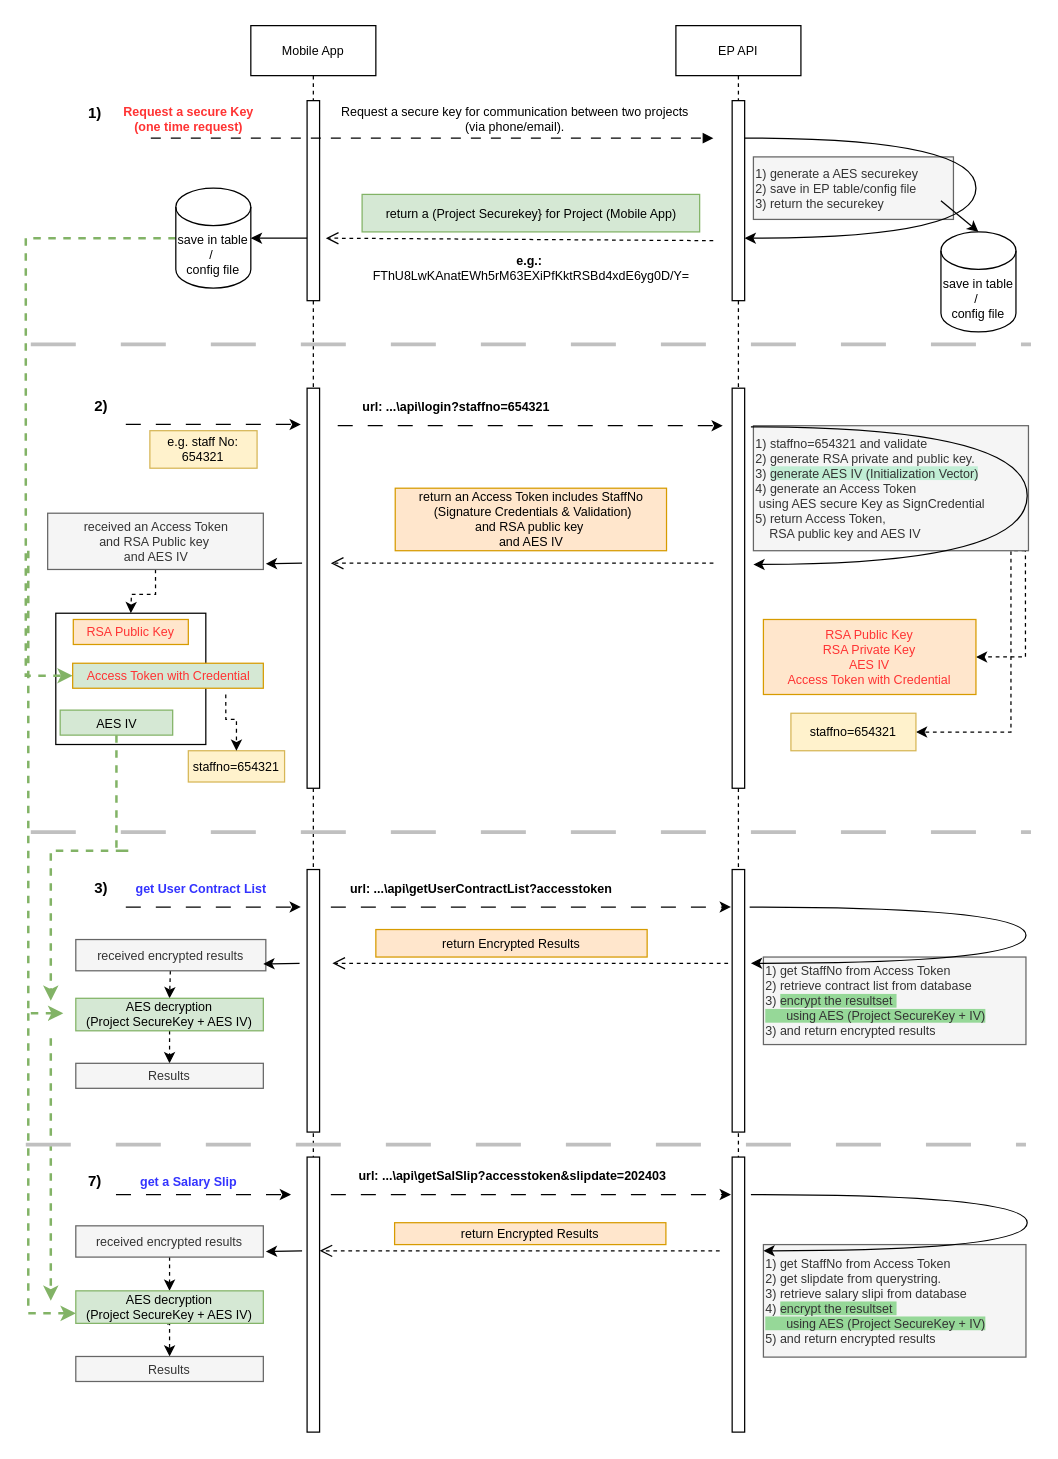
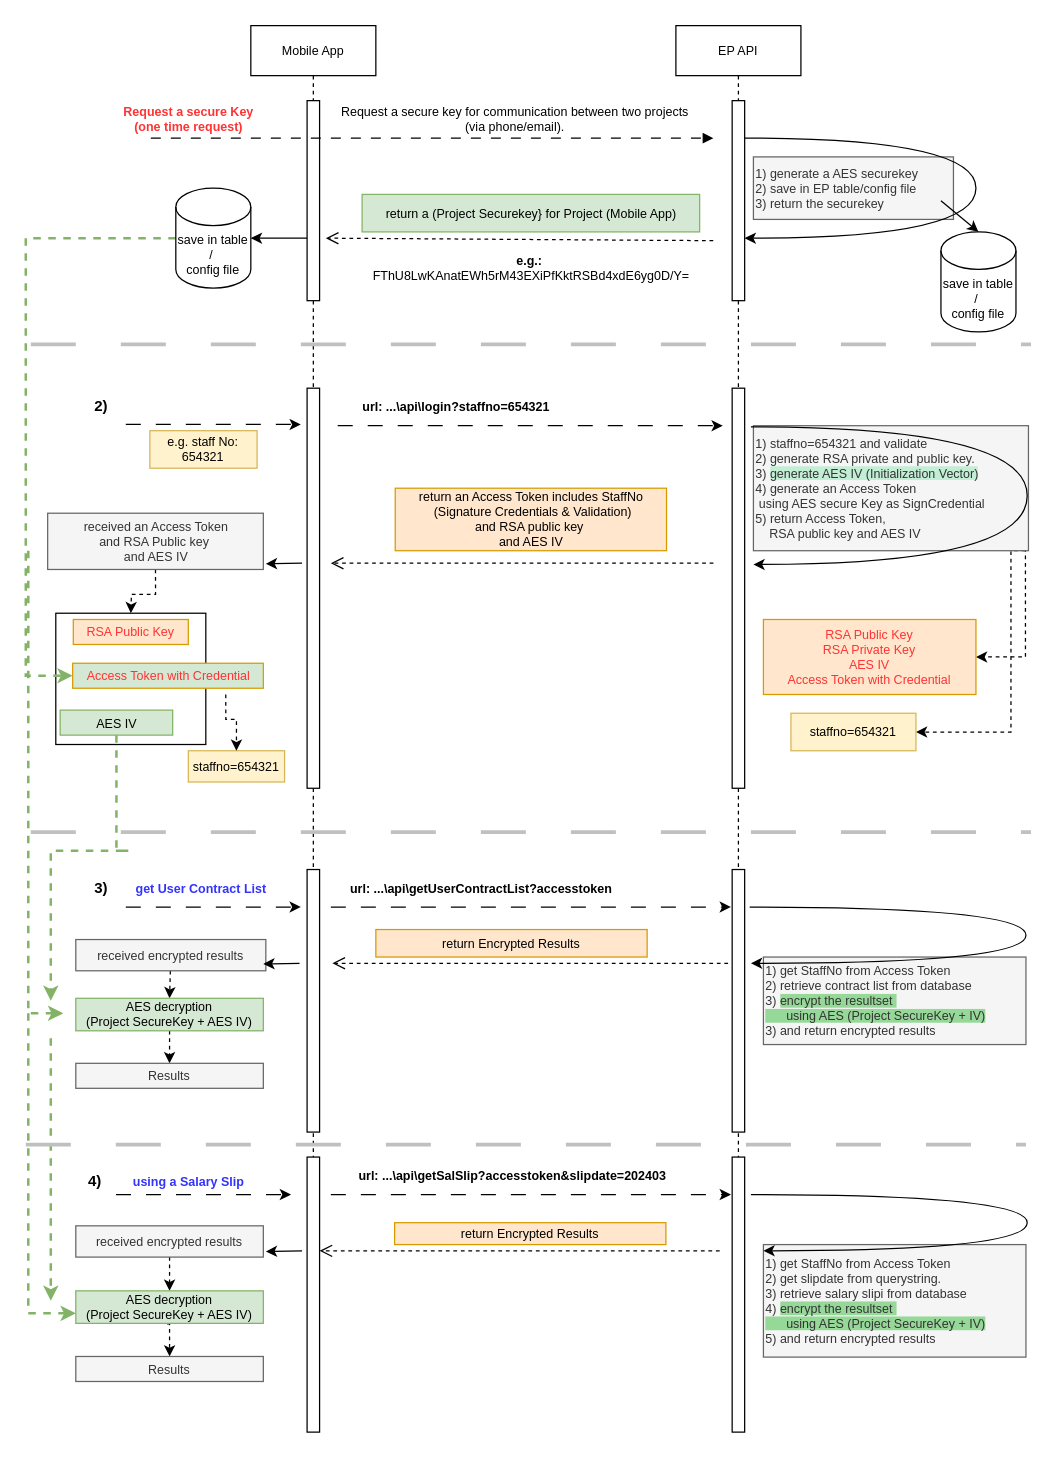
(94, 113) -> none
(531, 276) -> (531, 276)
(95, 1182) -> (95, 1182)
(189, 1182) -> (189, 1182)
